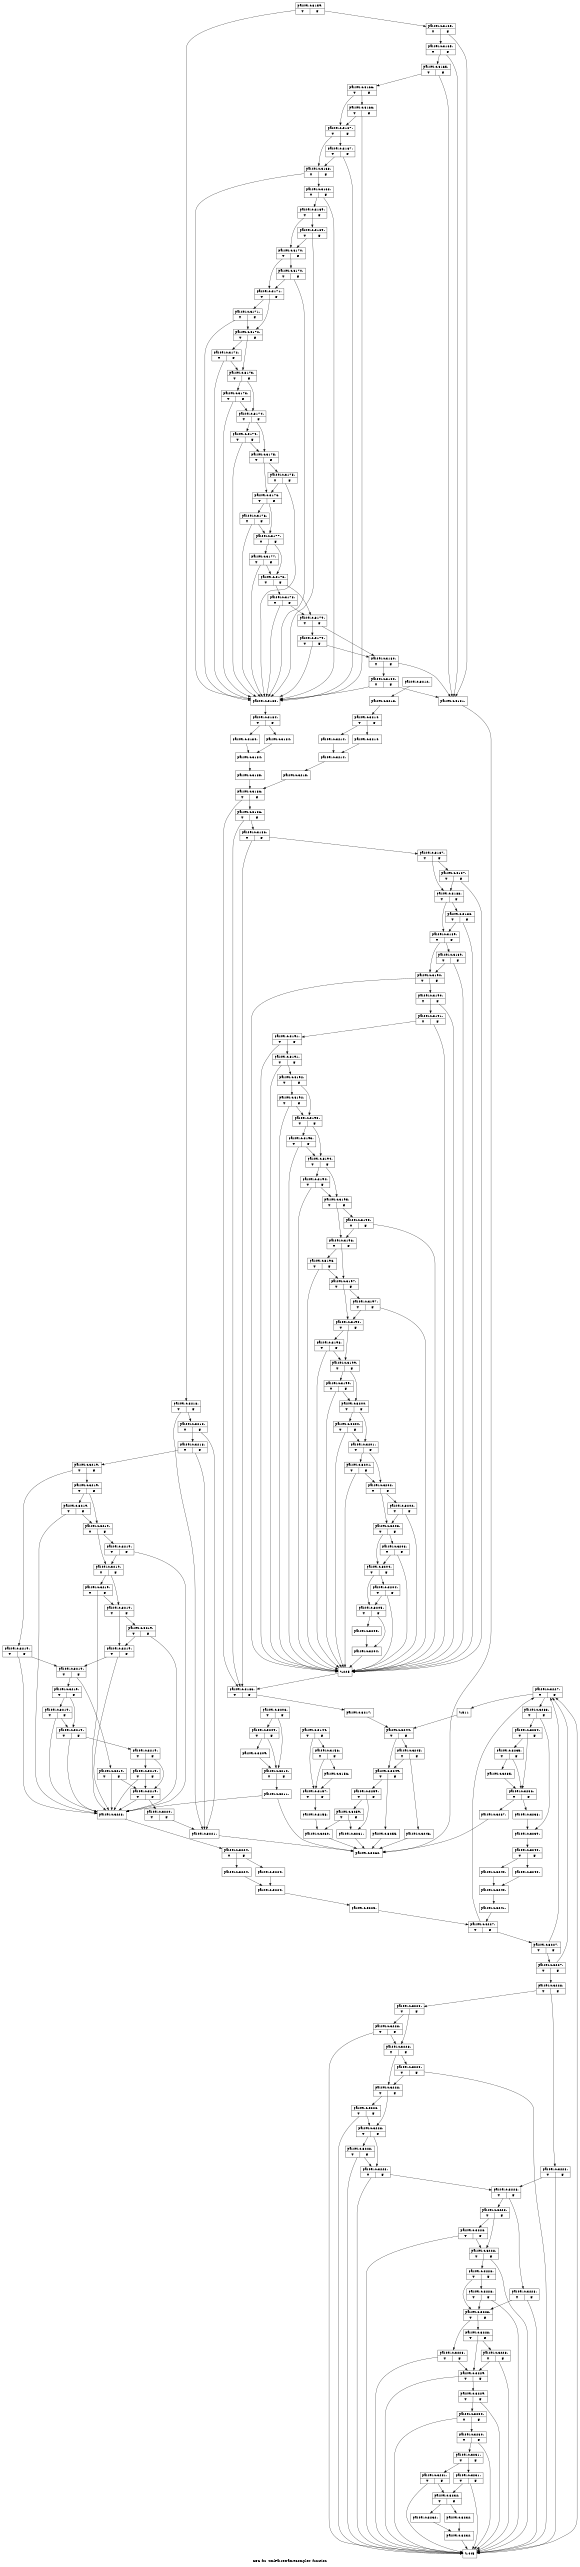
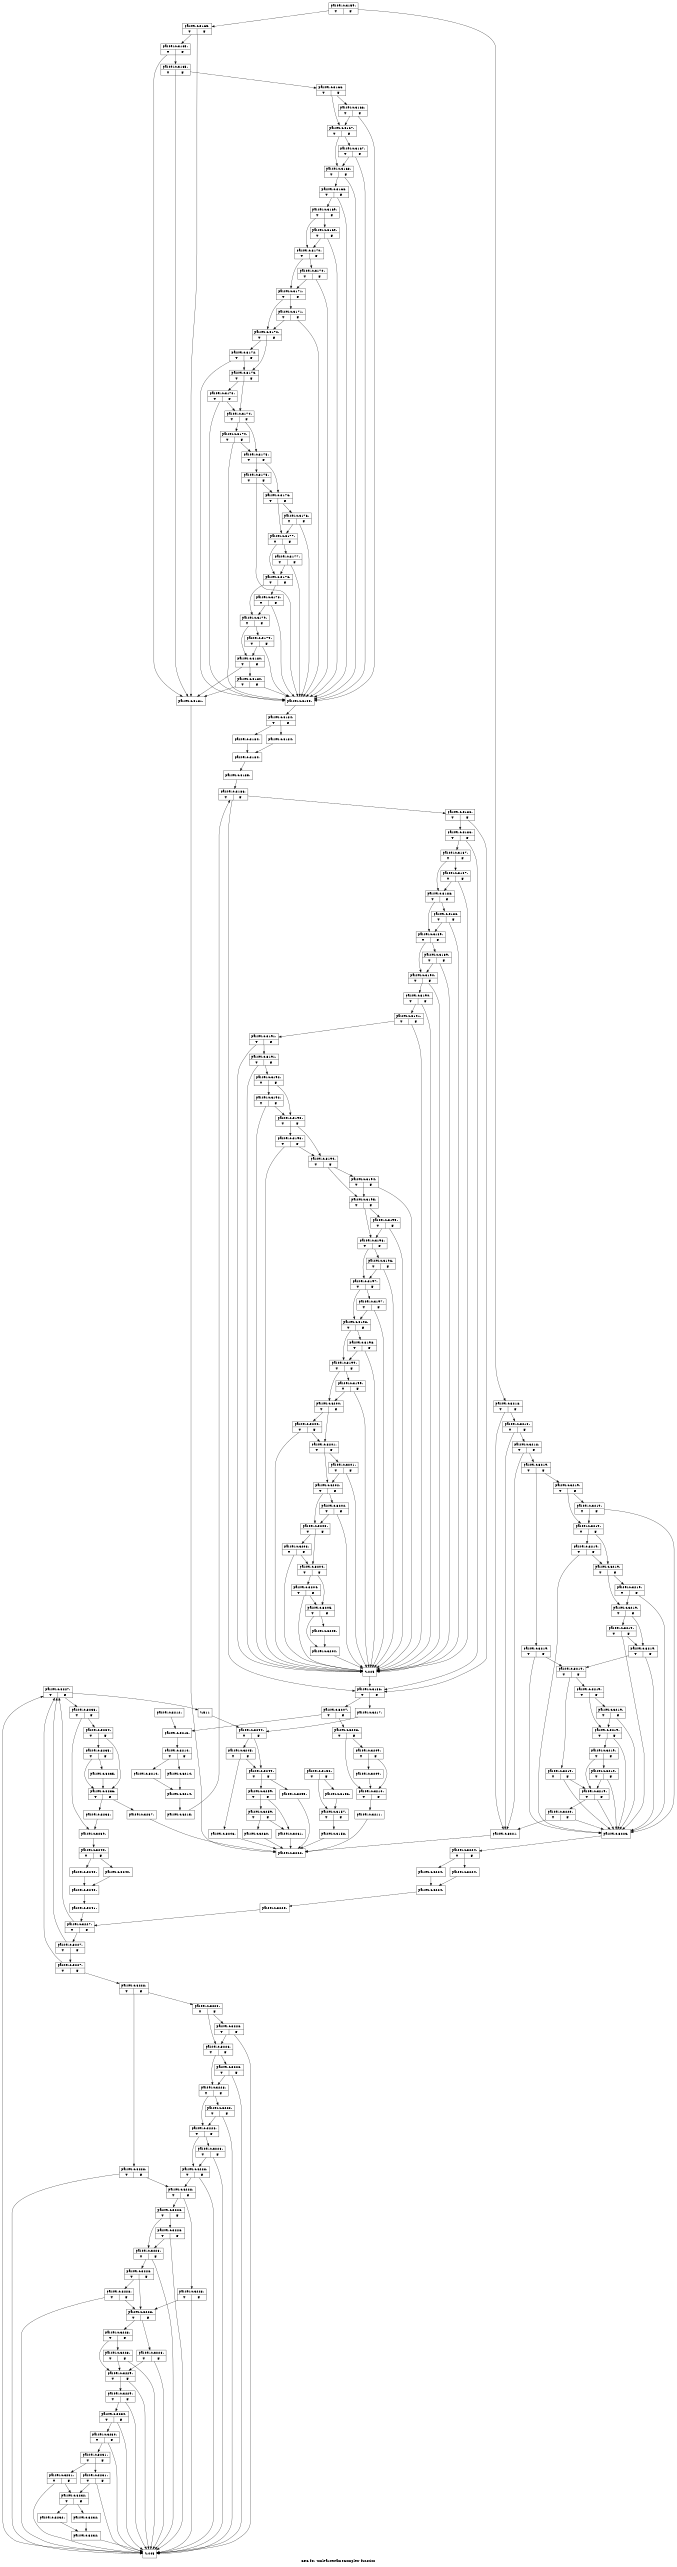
none -> (336, 1713)
(315, 1733) -> none
(199, 1802) -> (588, 1824)
(316, 1823) -> (313, 1843)
